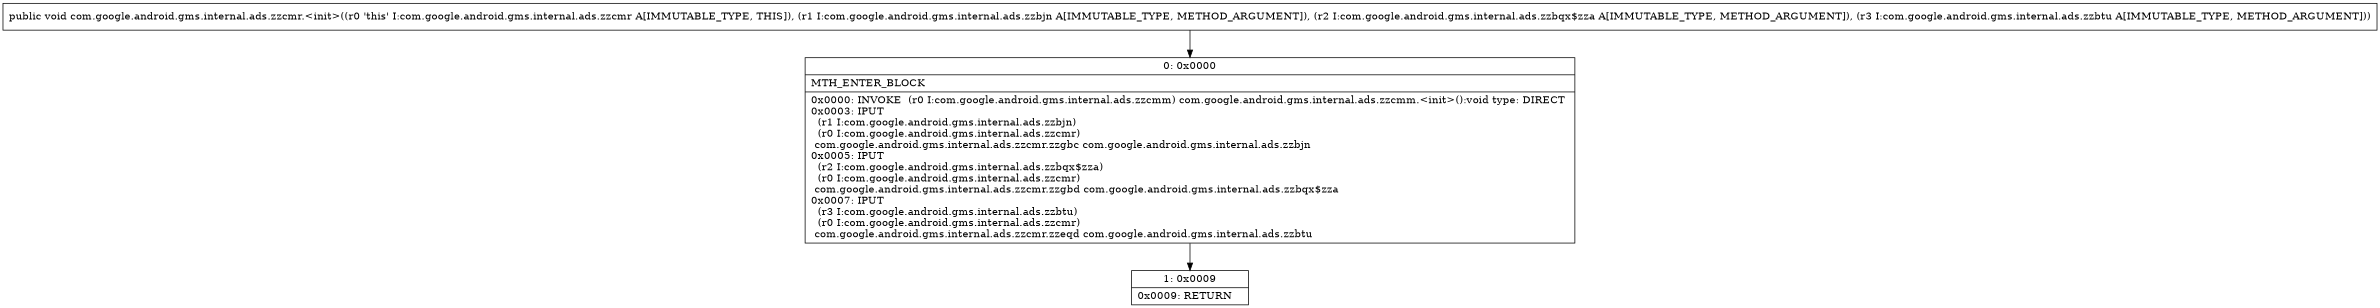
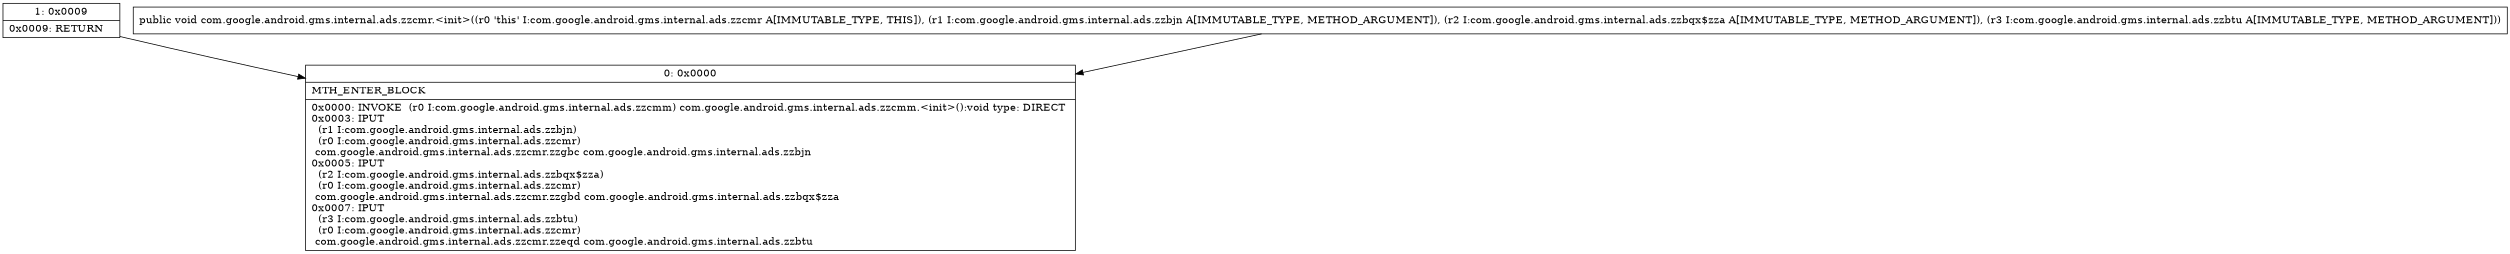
(1190, 253) -> (209, 57)
